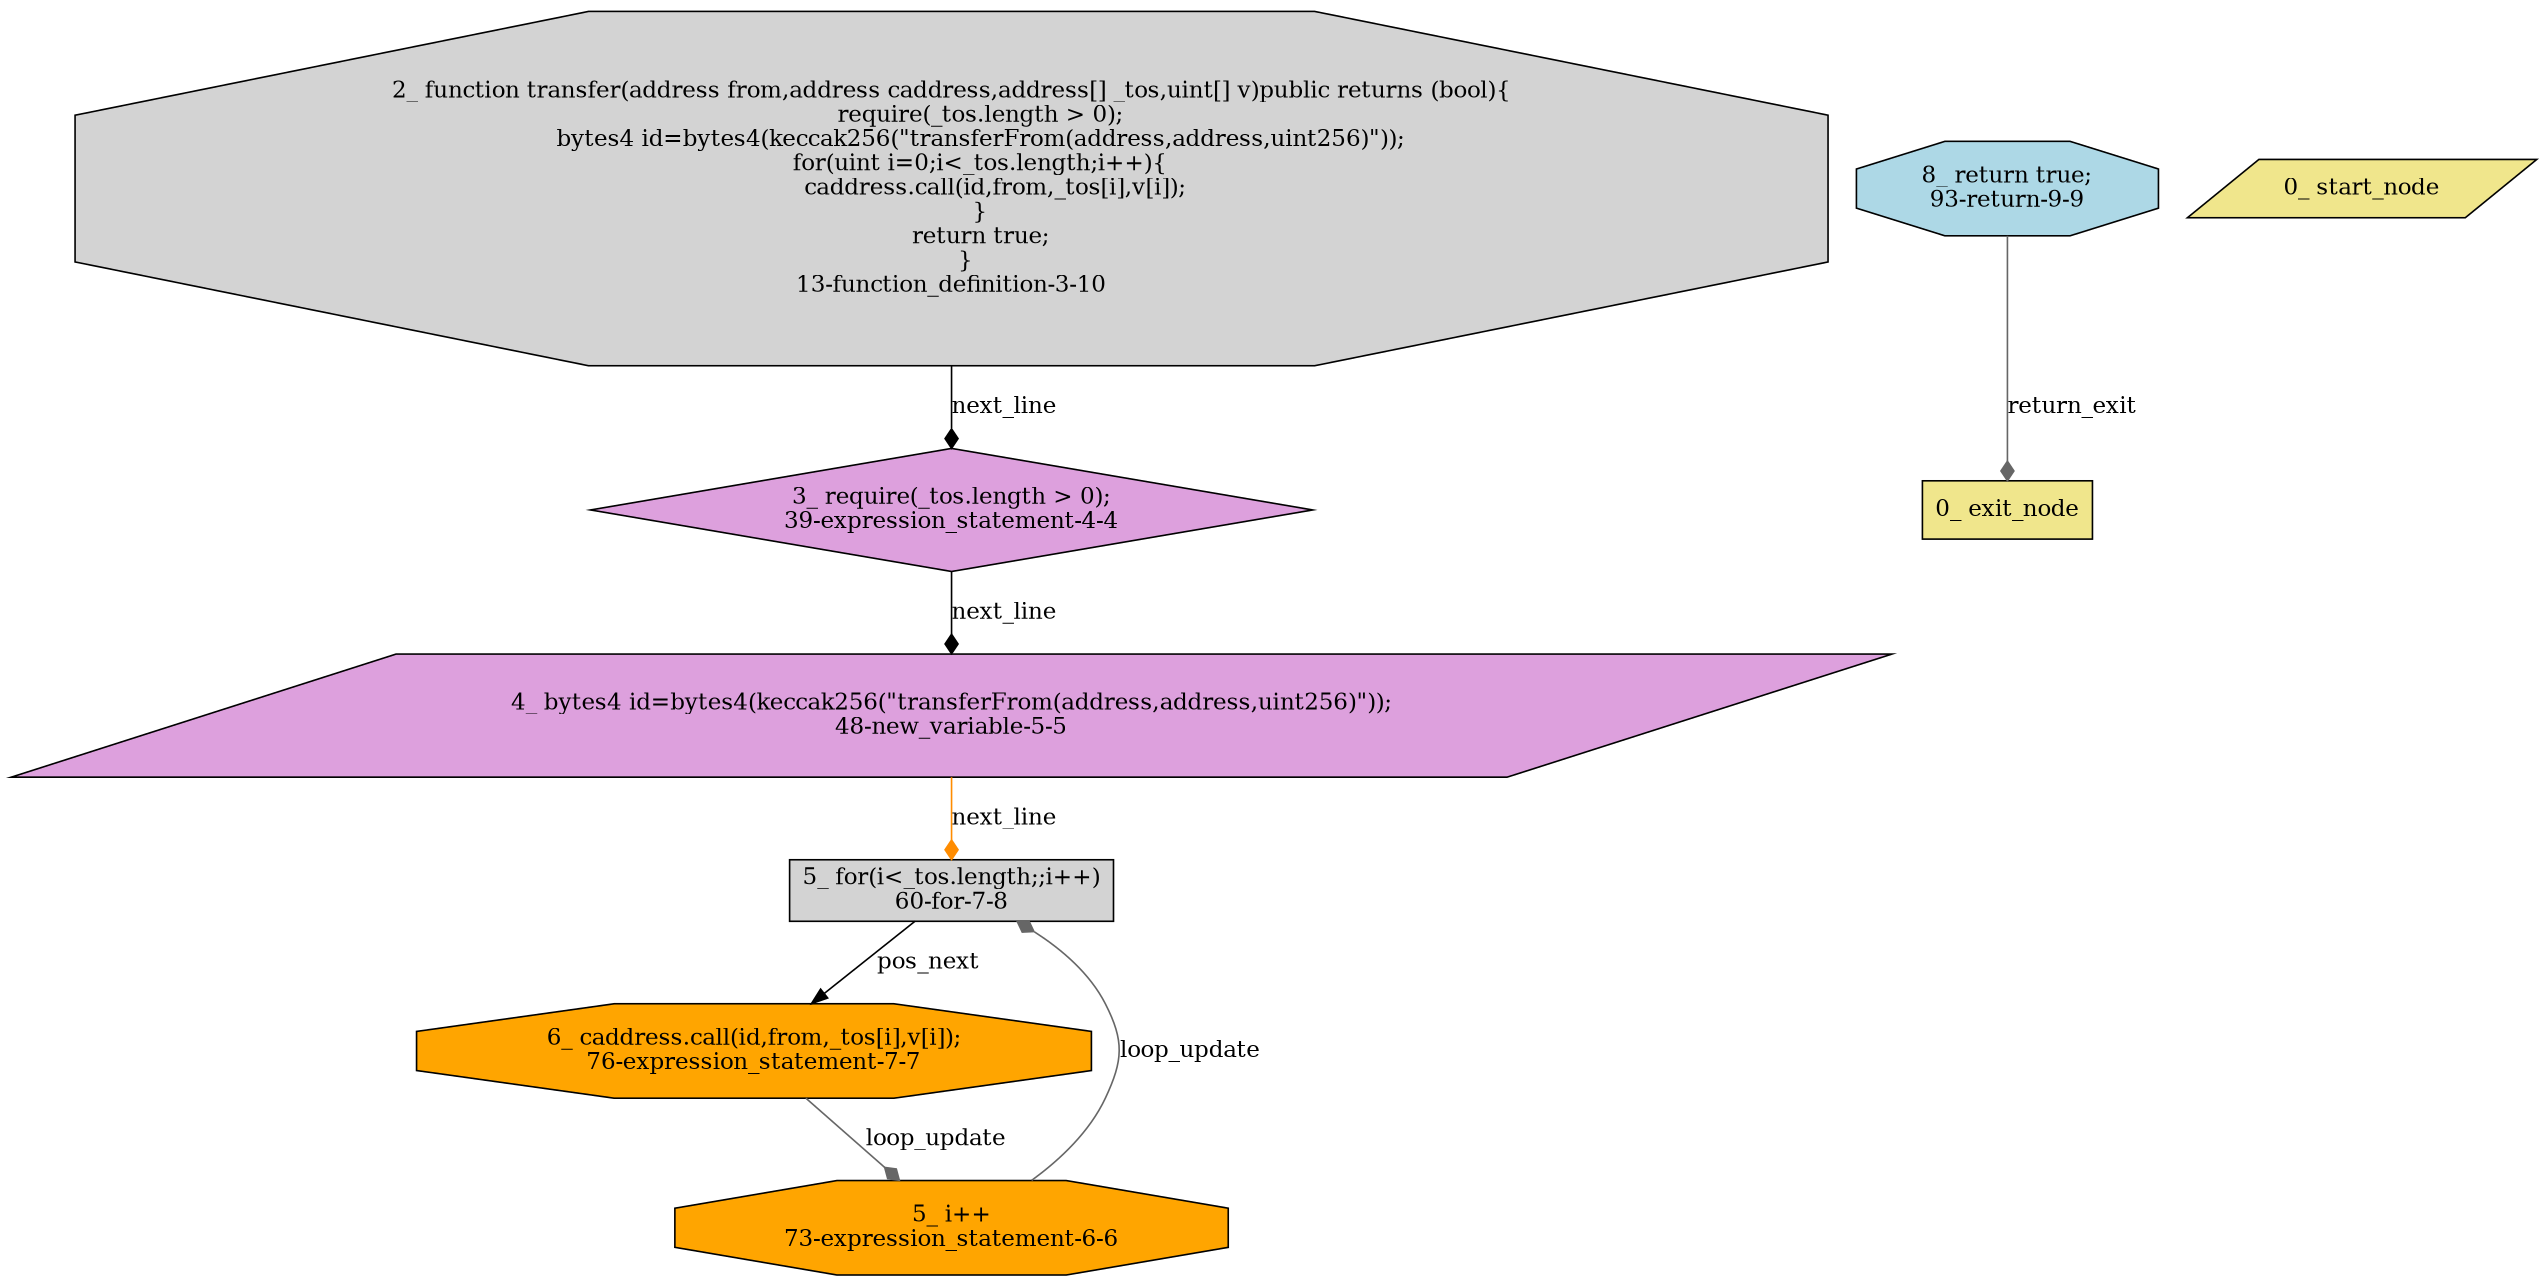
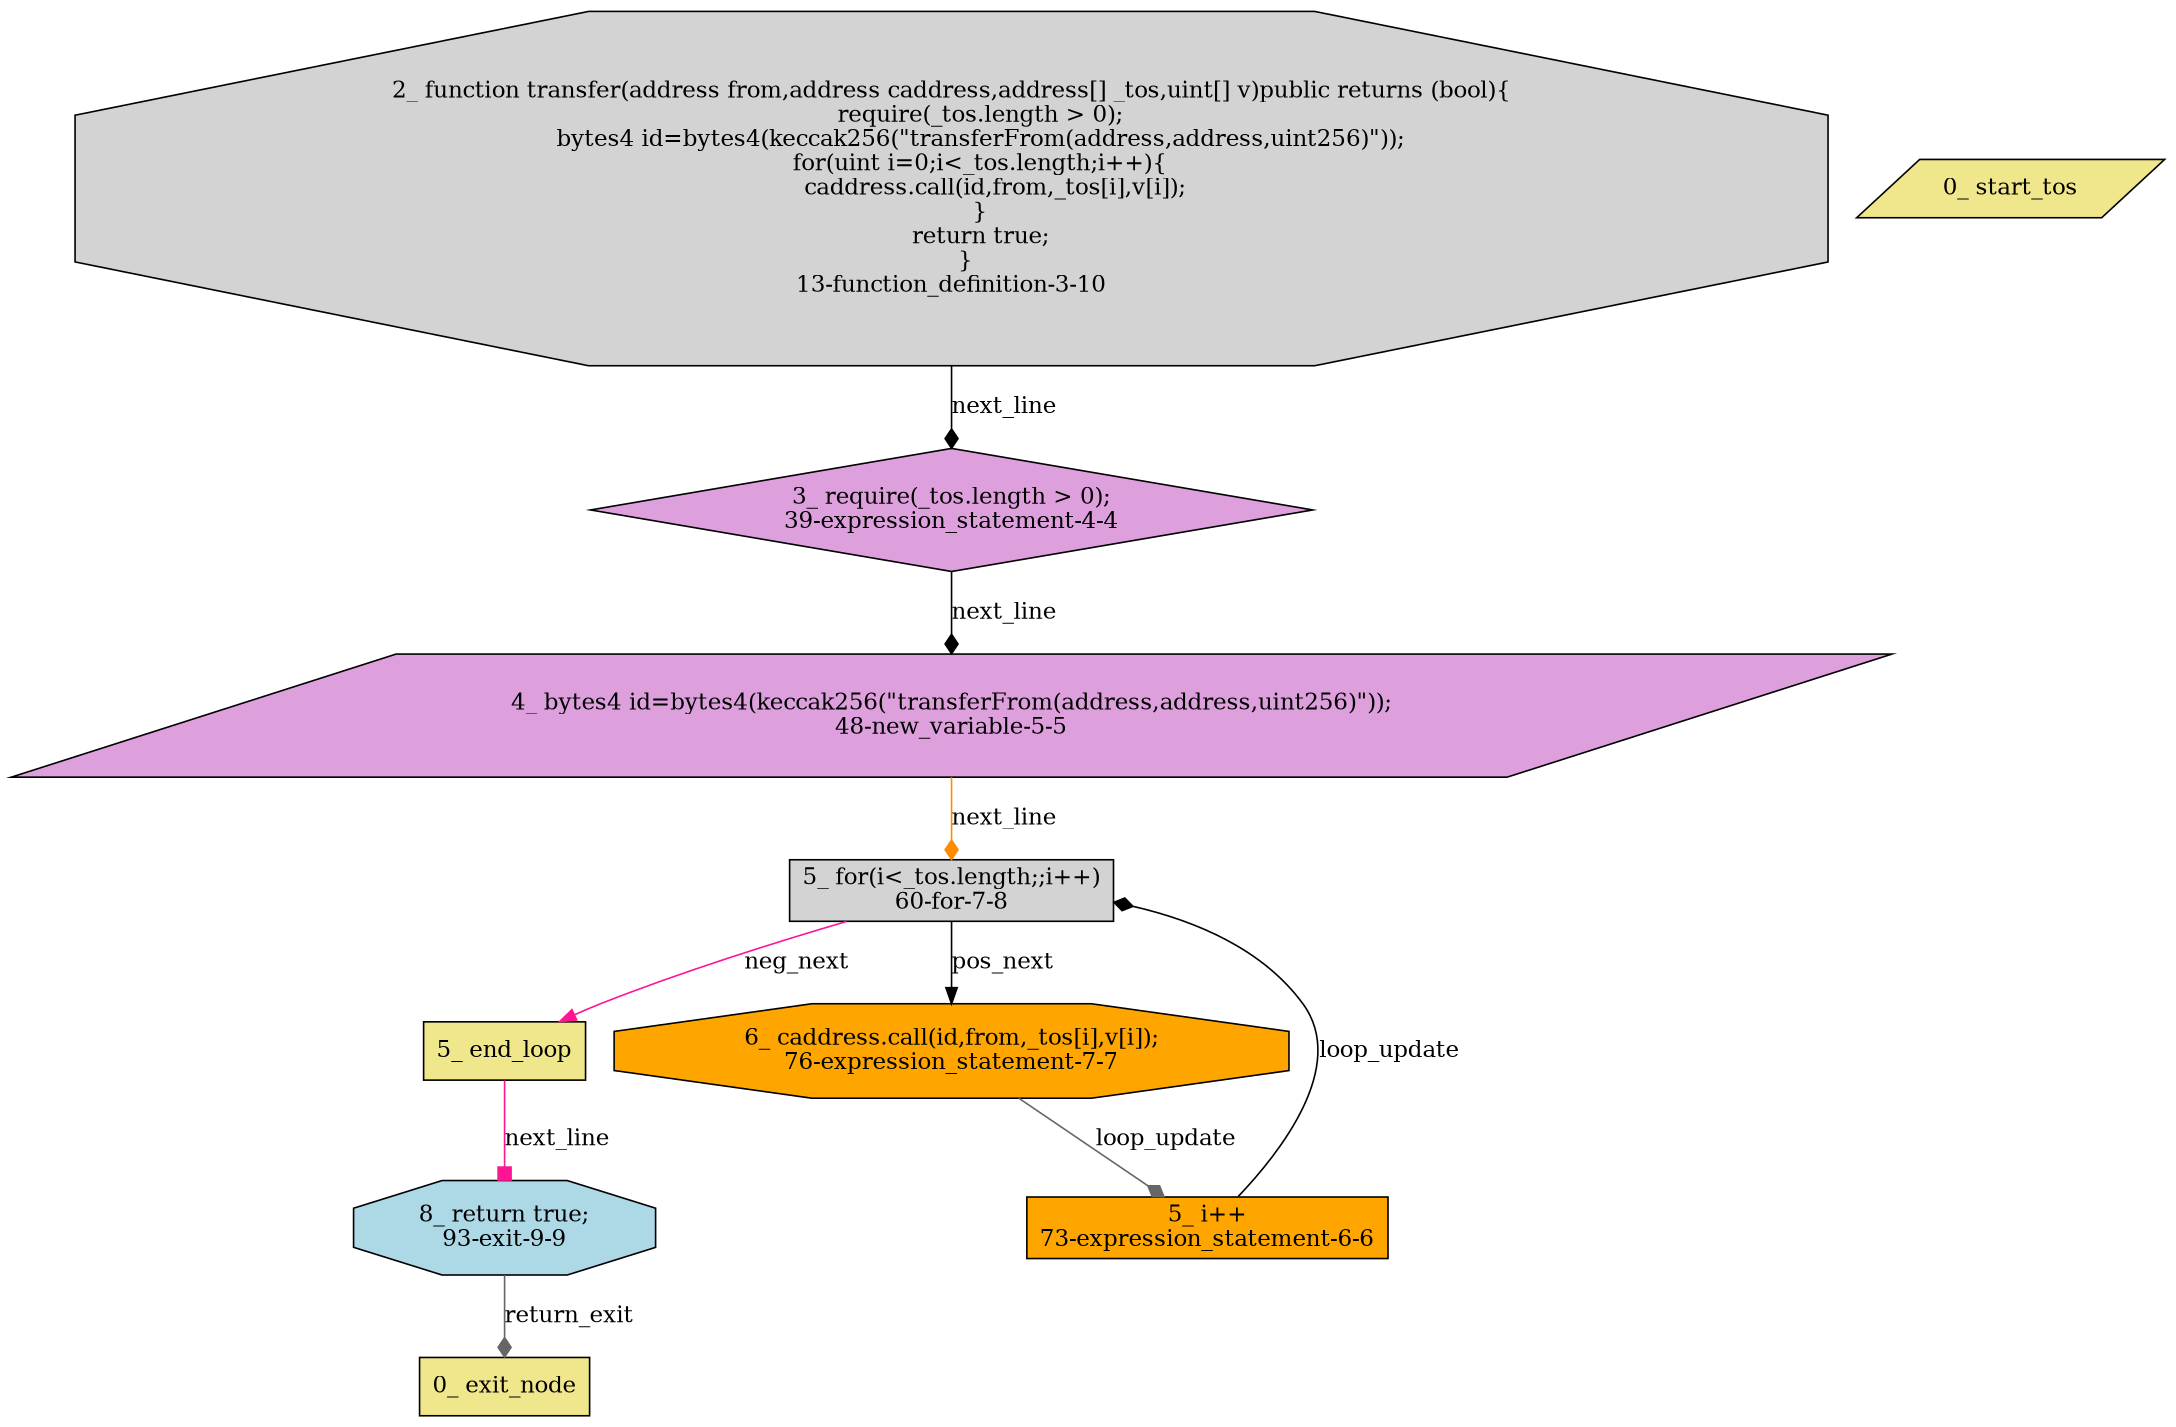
(2007, 189) -> (505, 1228)
(2362, 189) -> (2011, 189)
none -> (505, 1051)
(1119, 1056) -> (1307, 1013)
(952, 1228) -> (1207, 1228)
